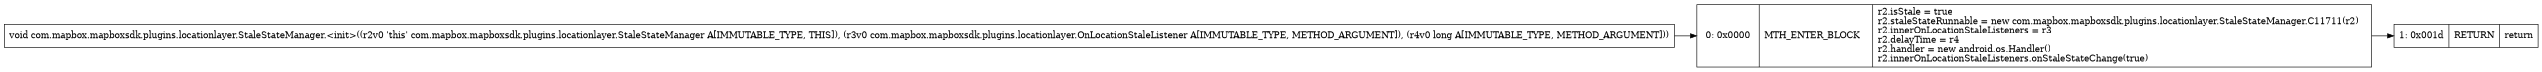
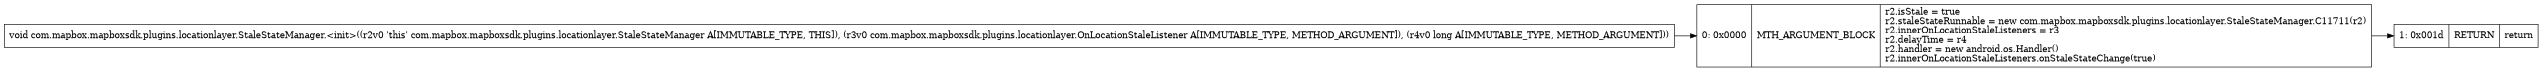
(1812, 36) -> (1816, 36)
